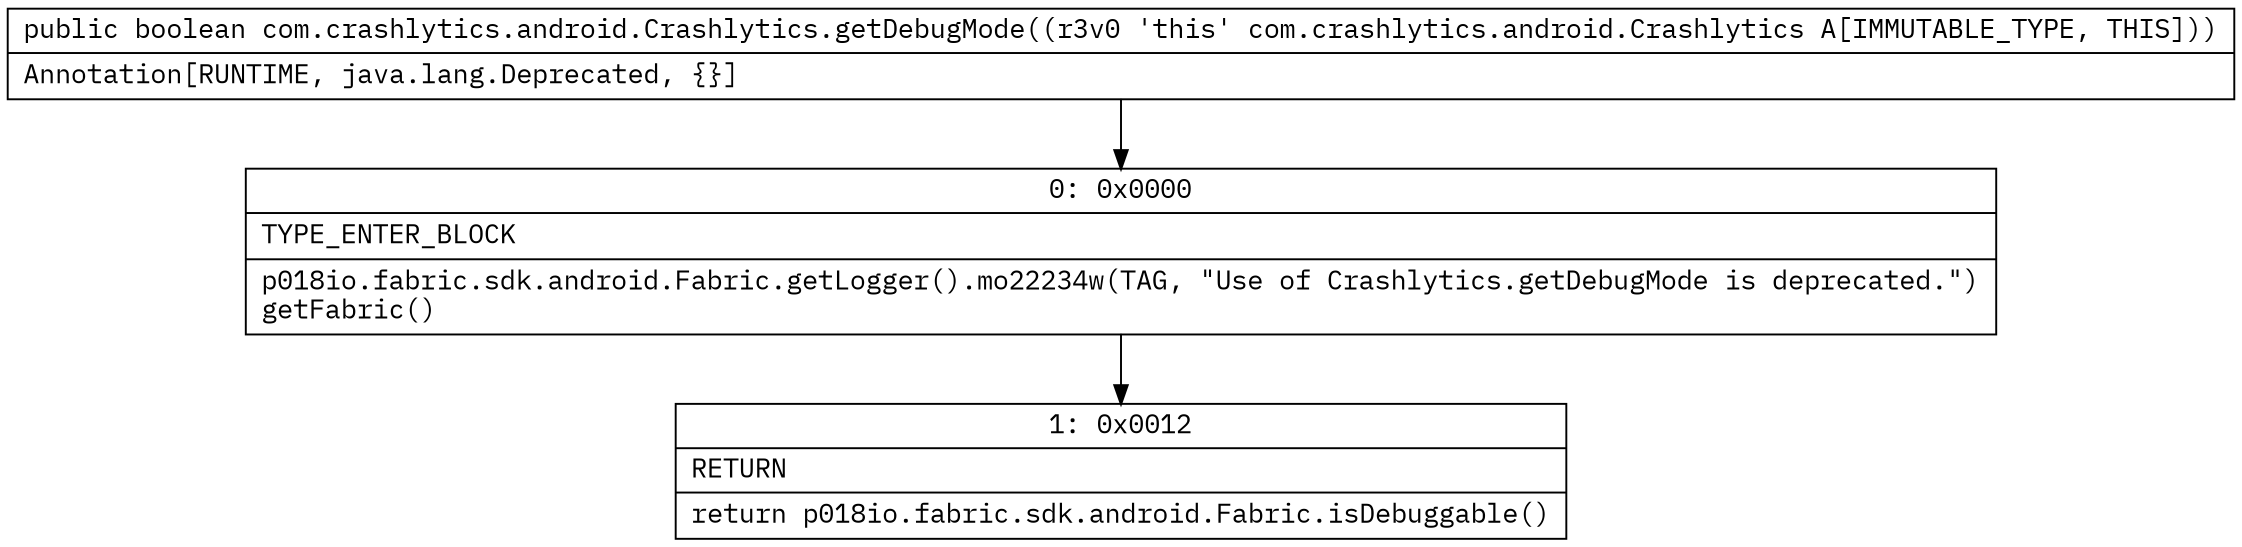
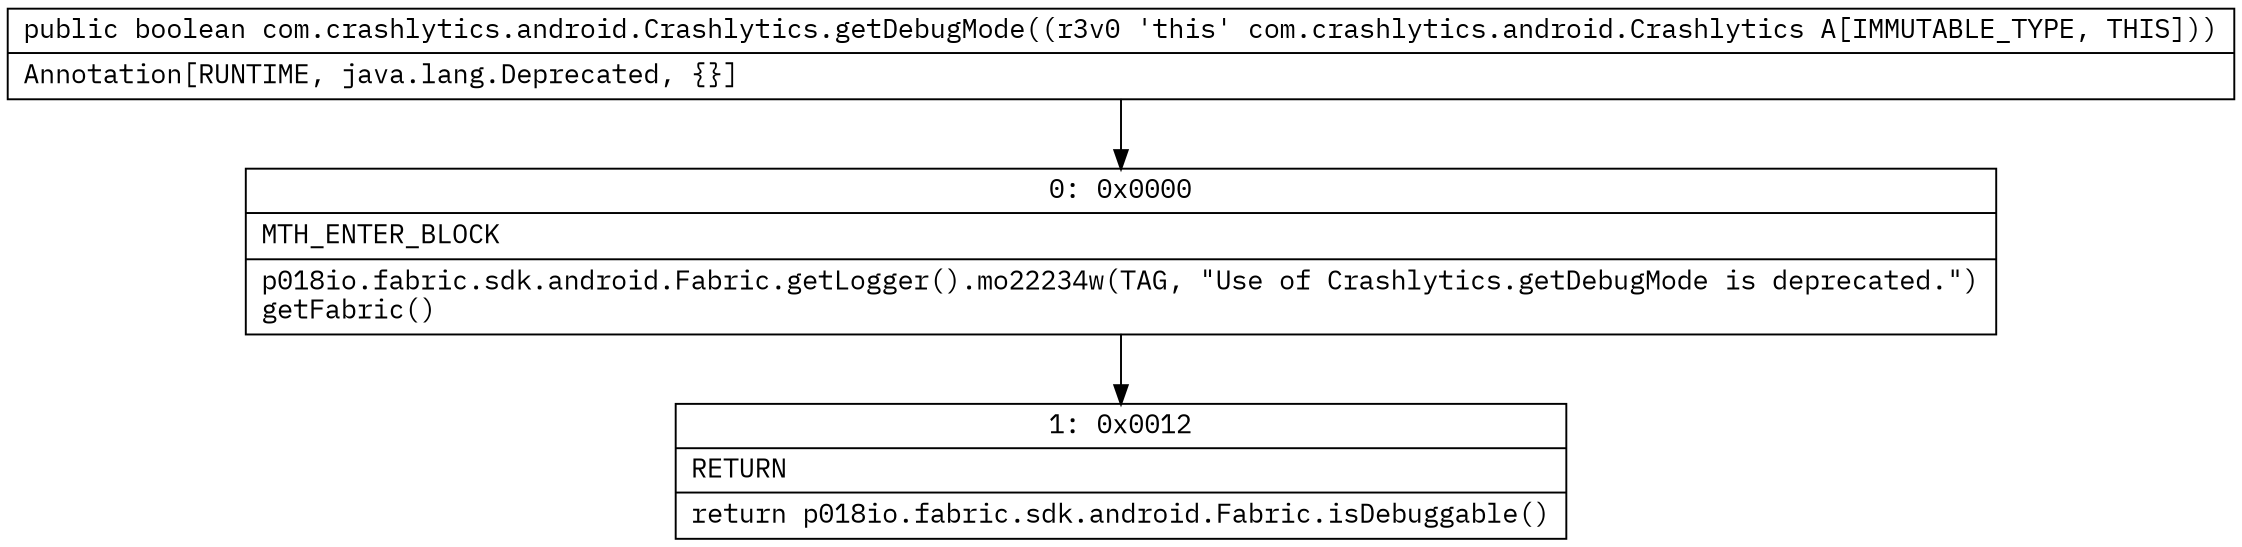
(389, 235) -> (381, 235)
